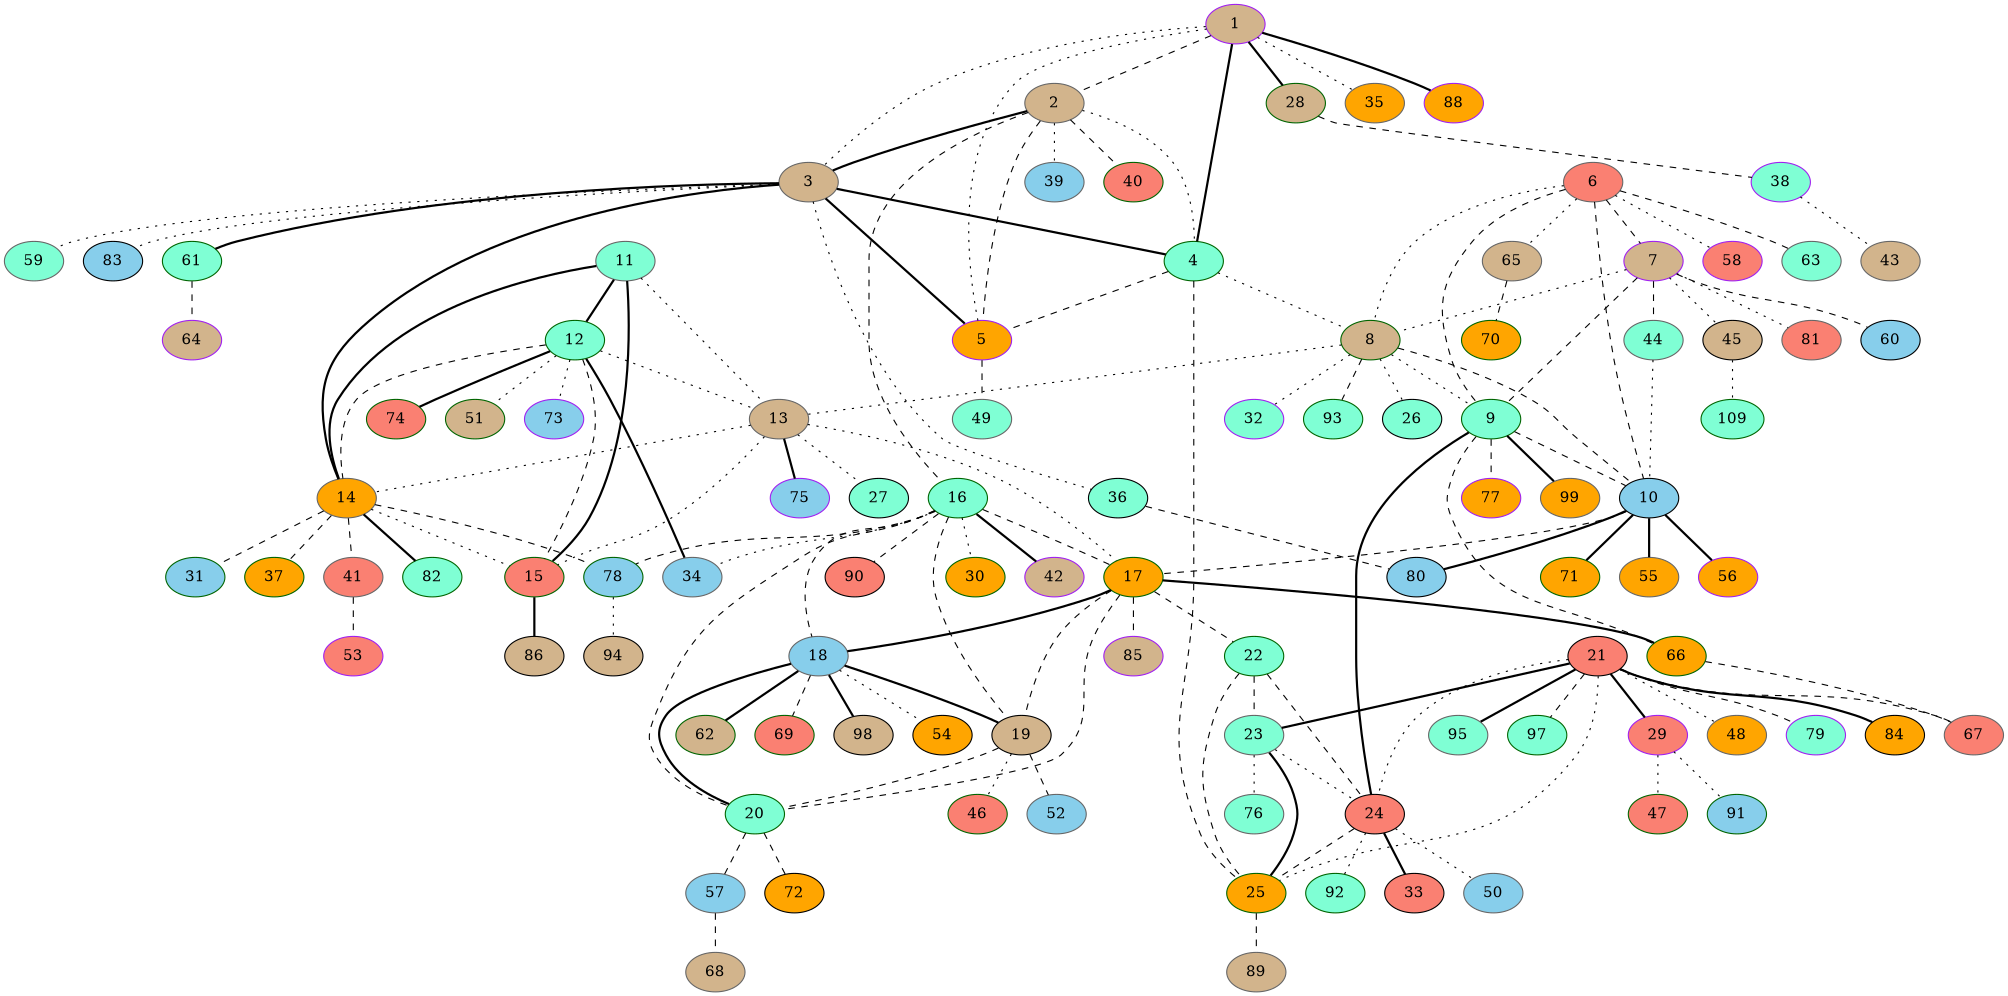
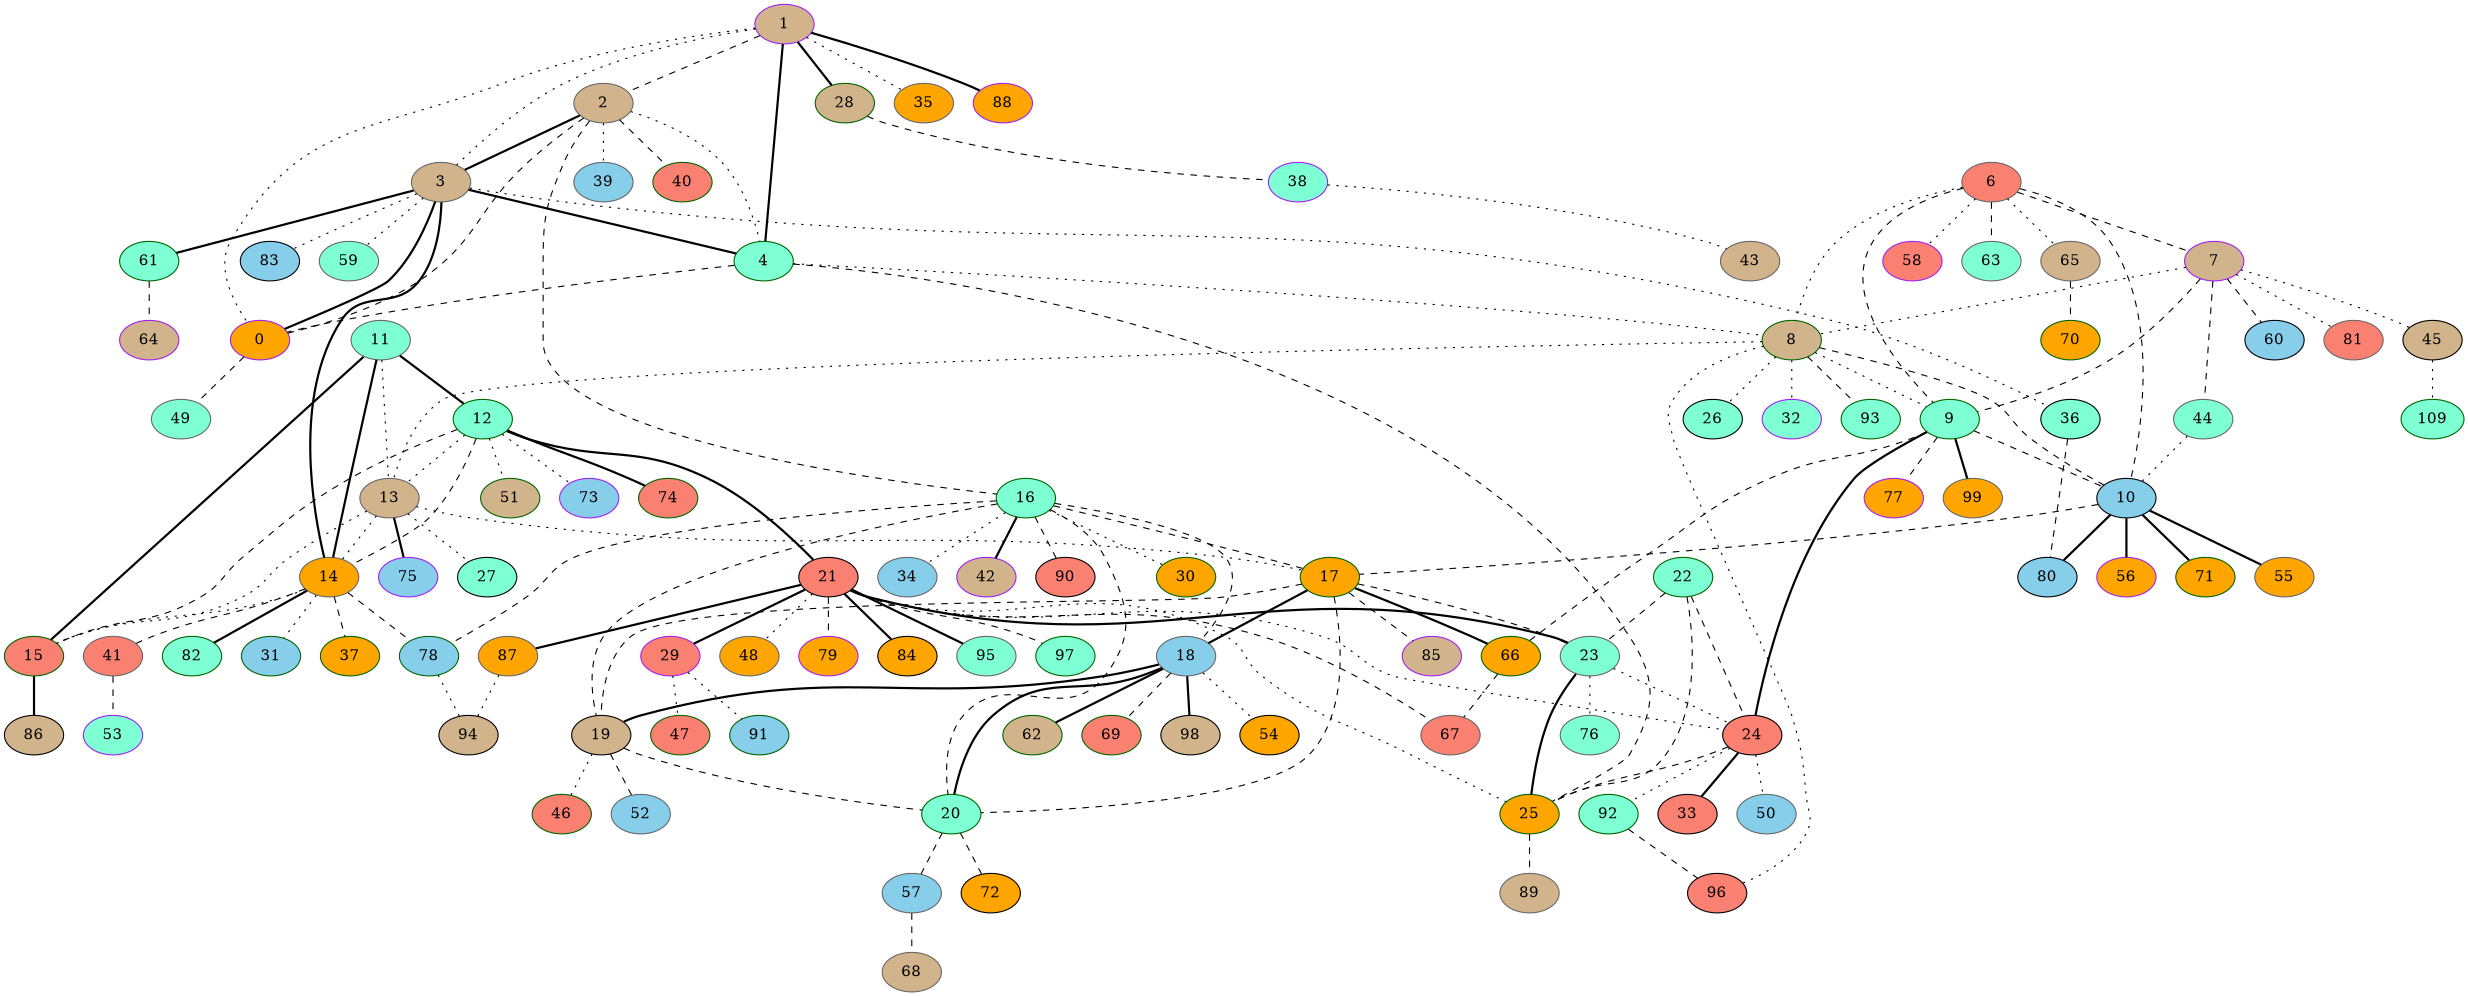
(982, 340) -> (260, 340)
(639, 457) -> (673, 465)
(271, 538) -> (300, 617)
(1200, 620) -> (1464, 609)
(353, 656) -> (113, 735)
none -> (508, 656)
(1816, 735) -> (828, 656)
none -> (1717, 893)
